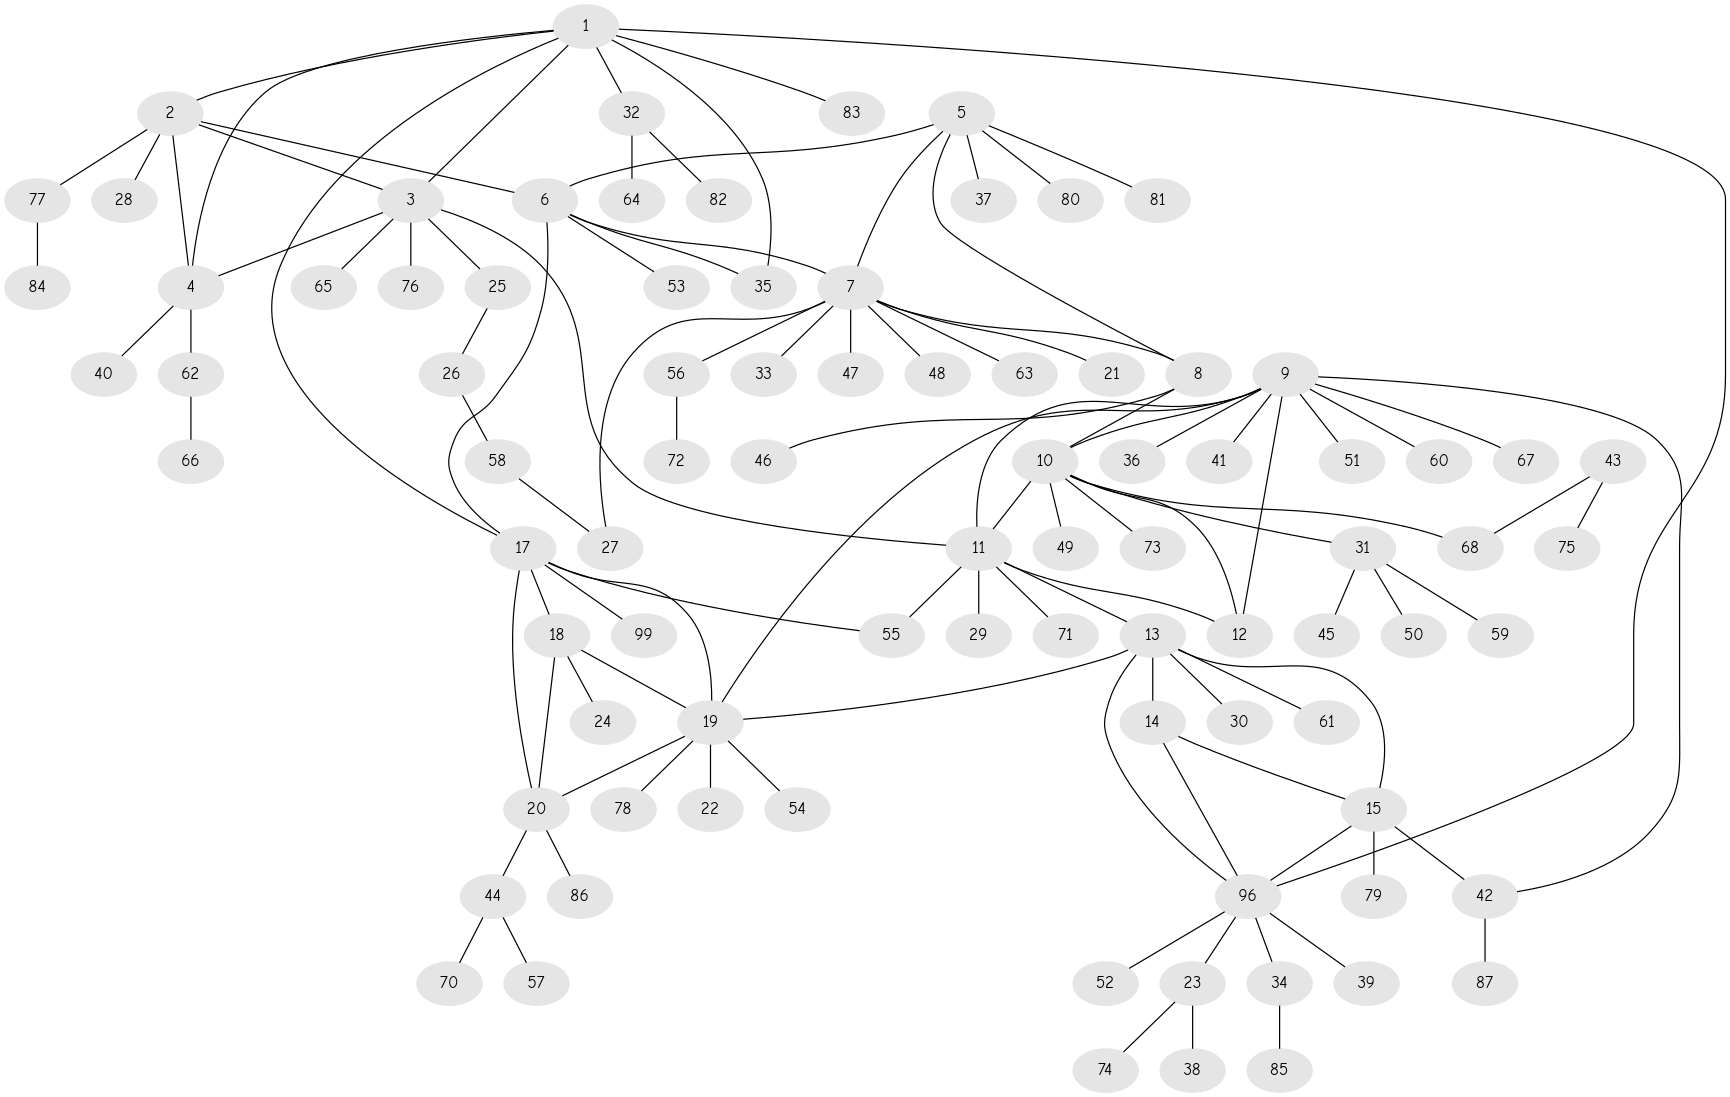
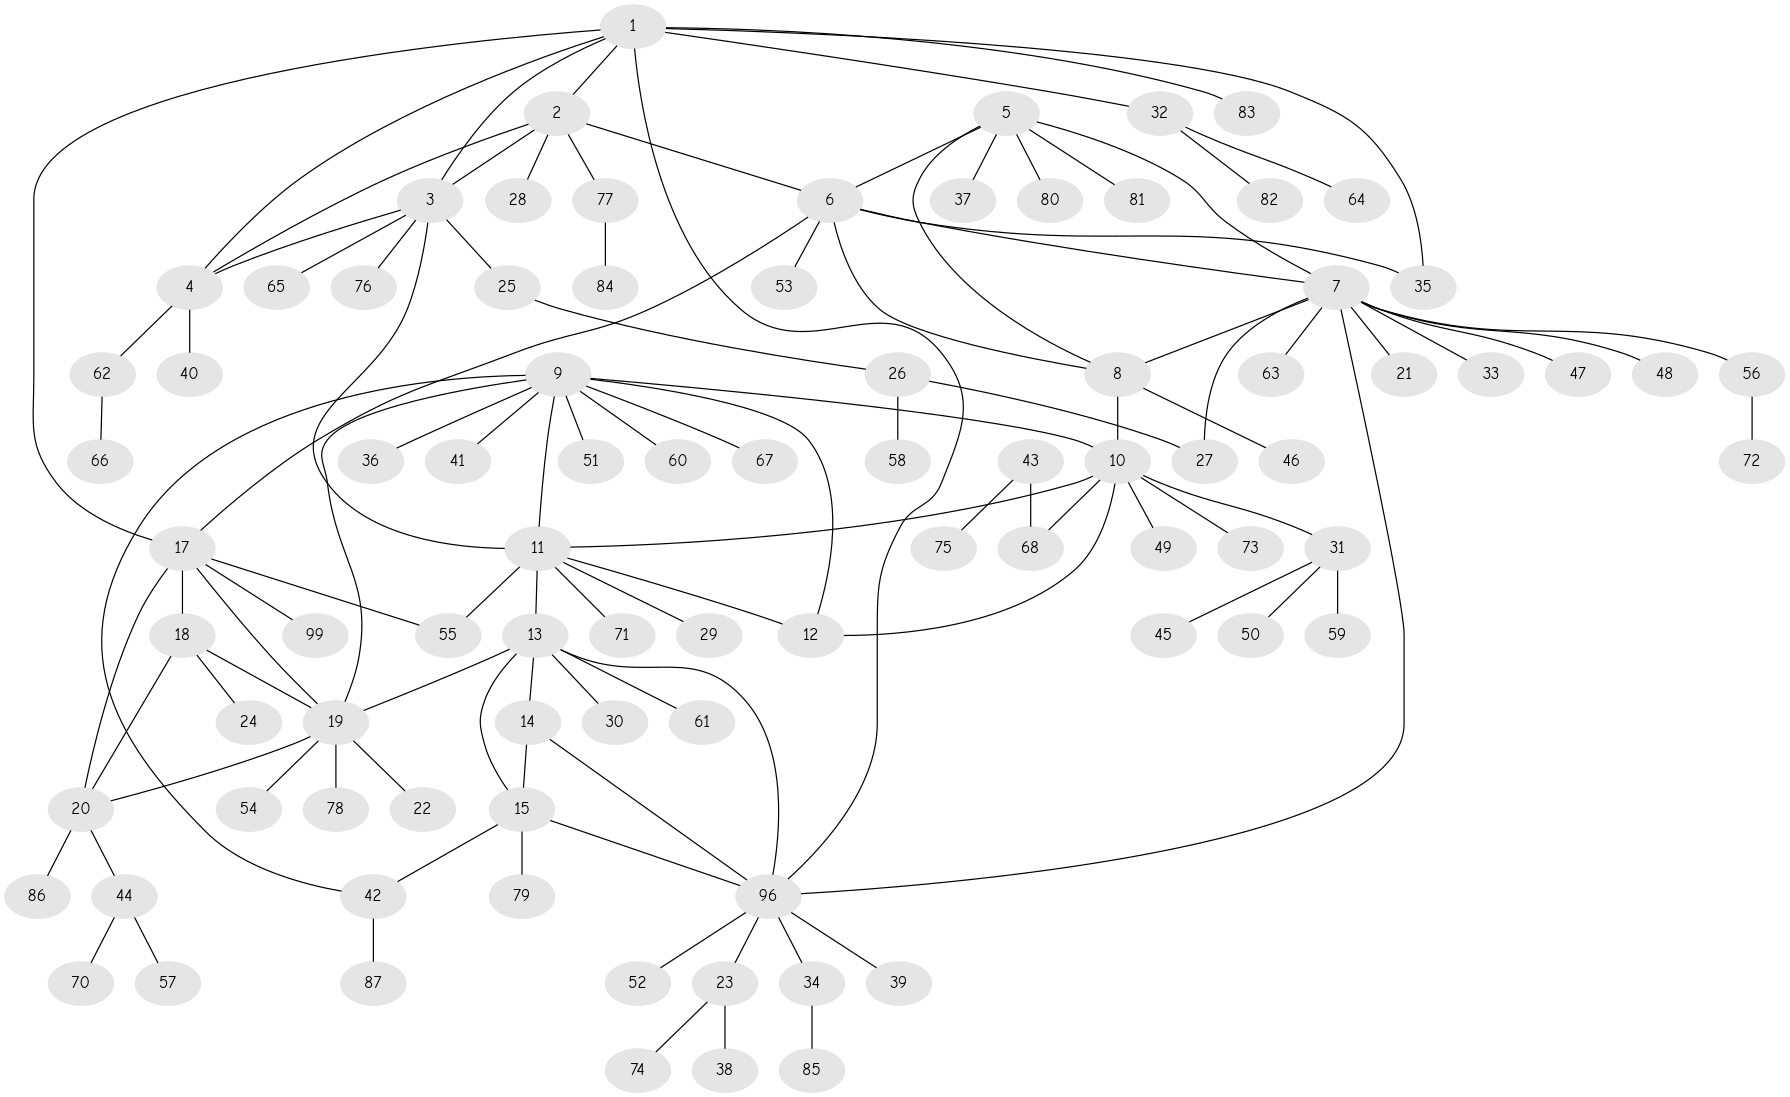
none -> (932, 333)
(554, 505) -> (1056, 409)
none -> (1327, 803)
